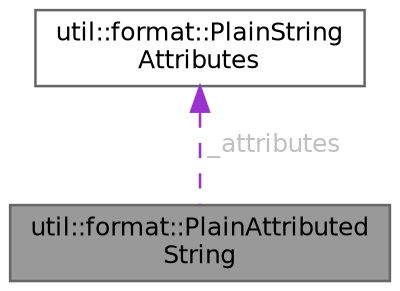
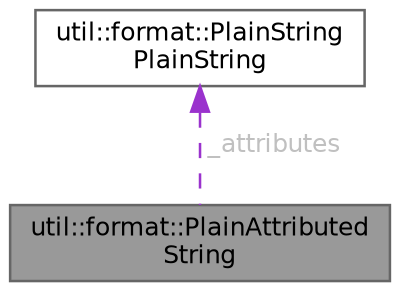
(200, 48) -> (200, 48)
